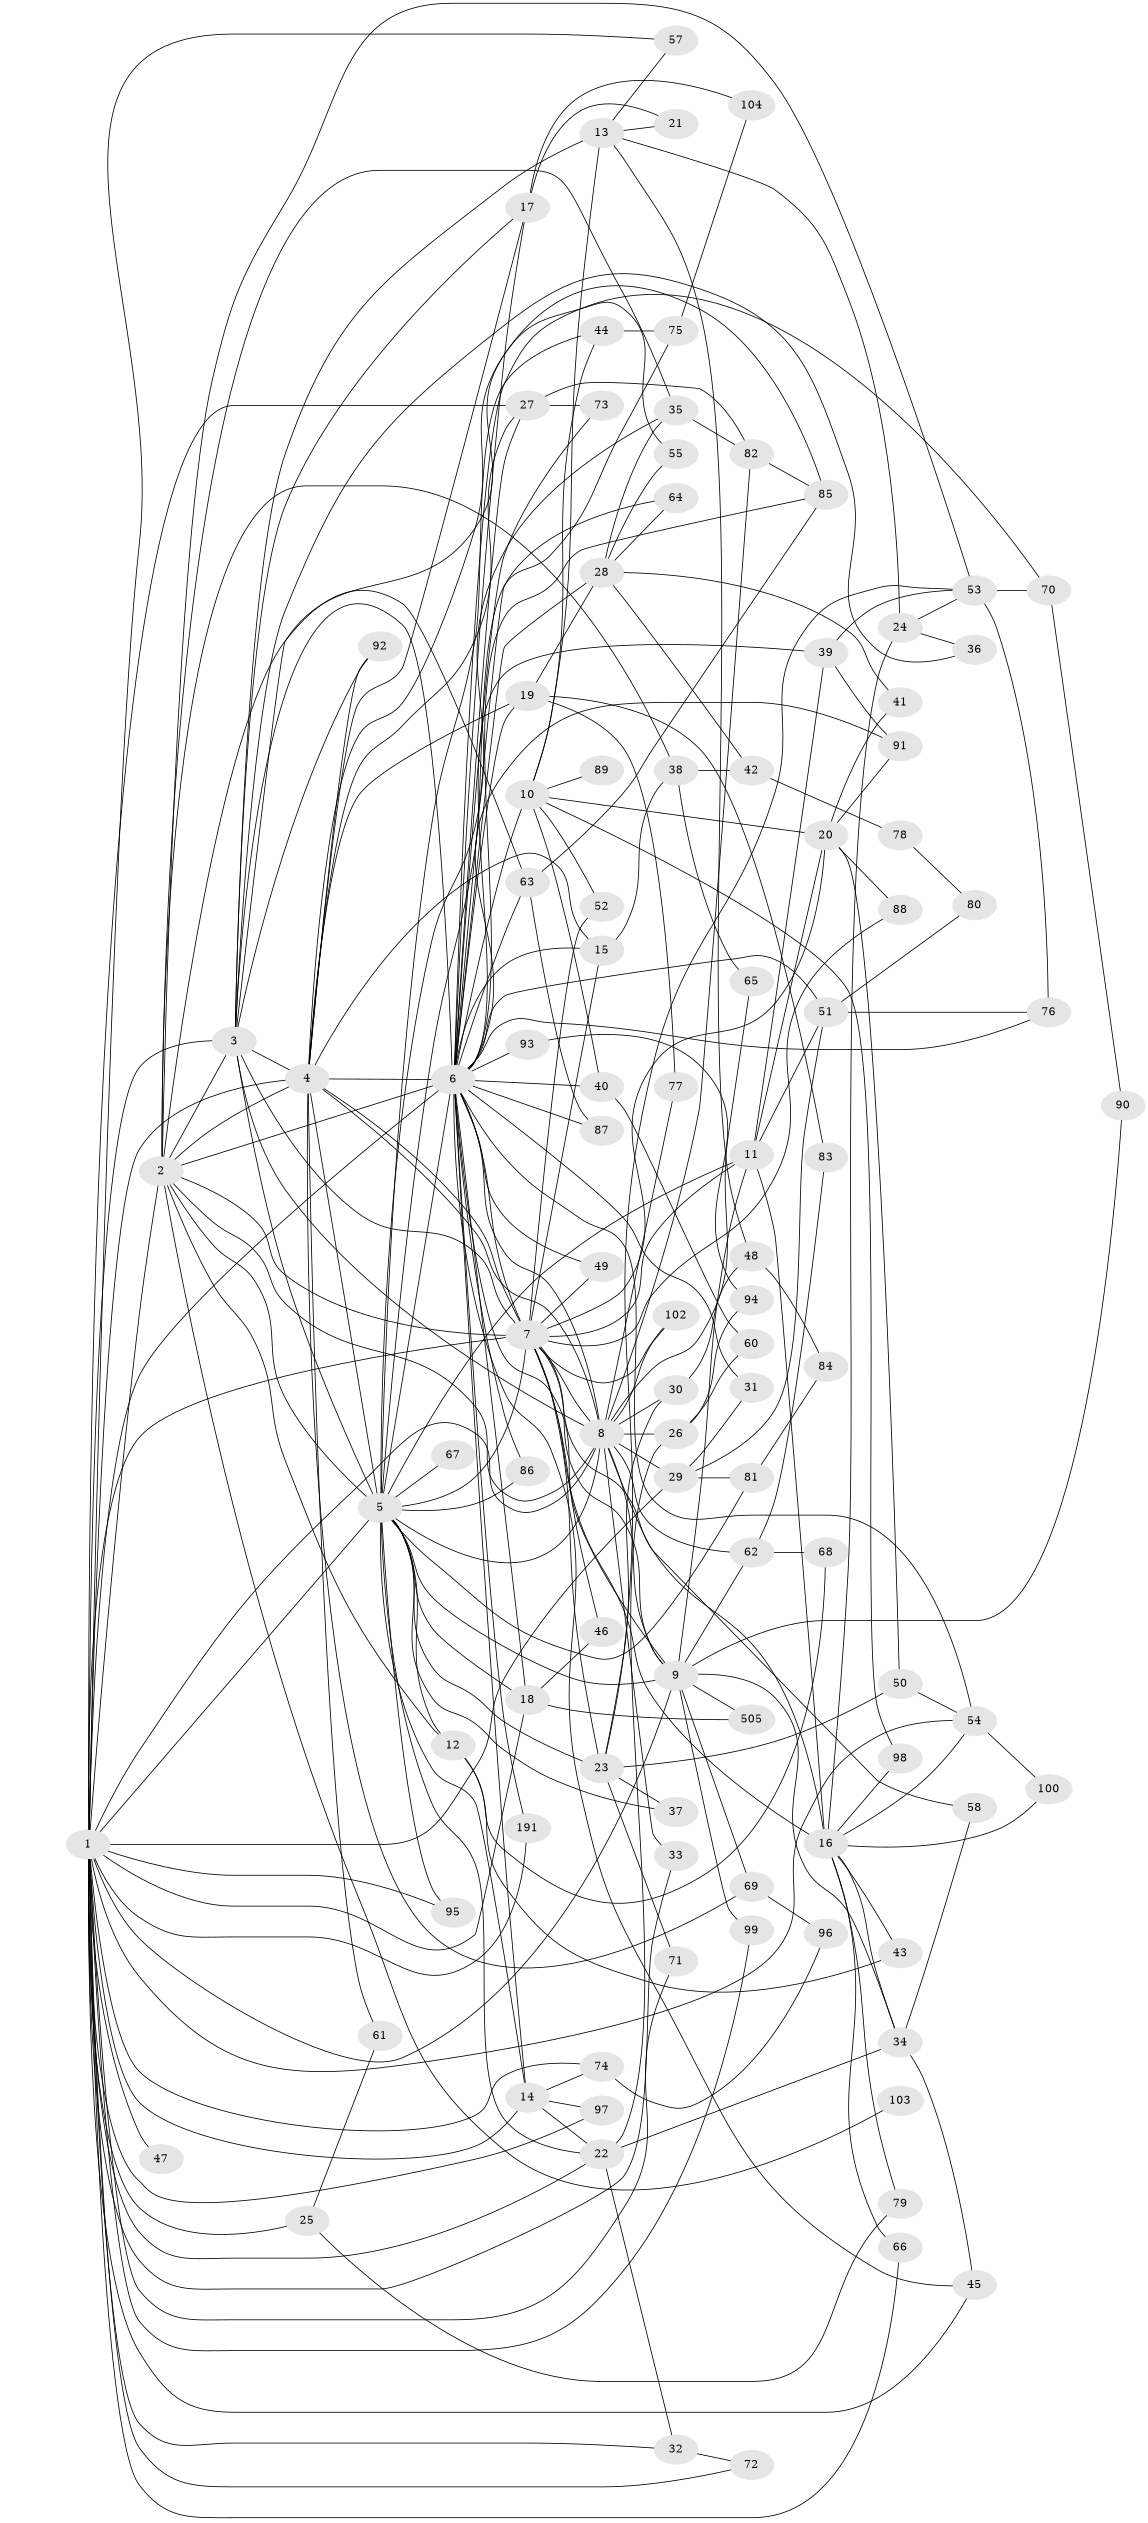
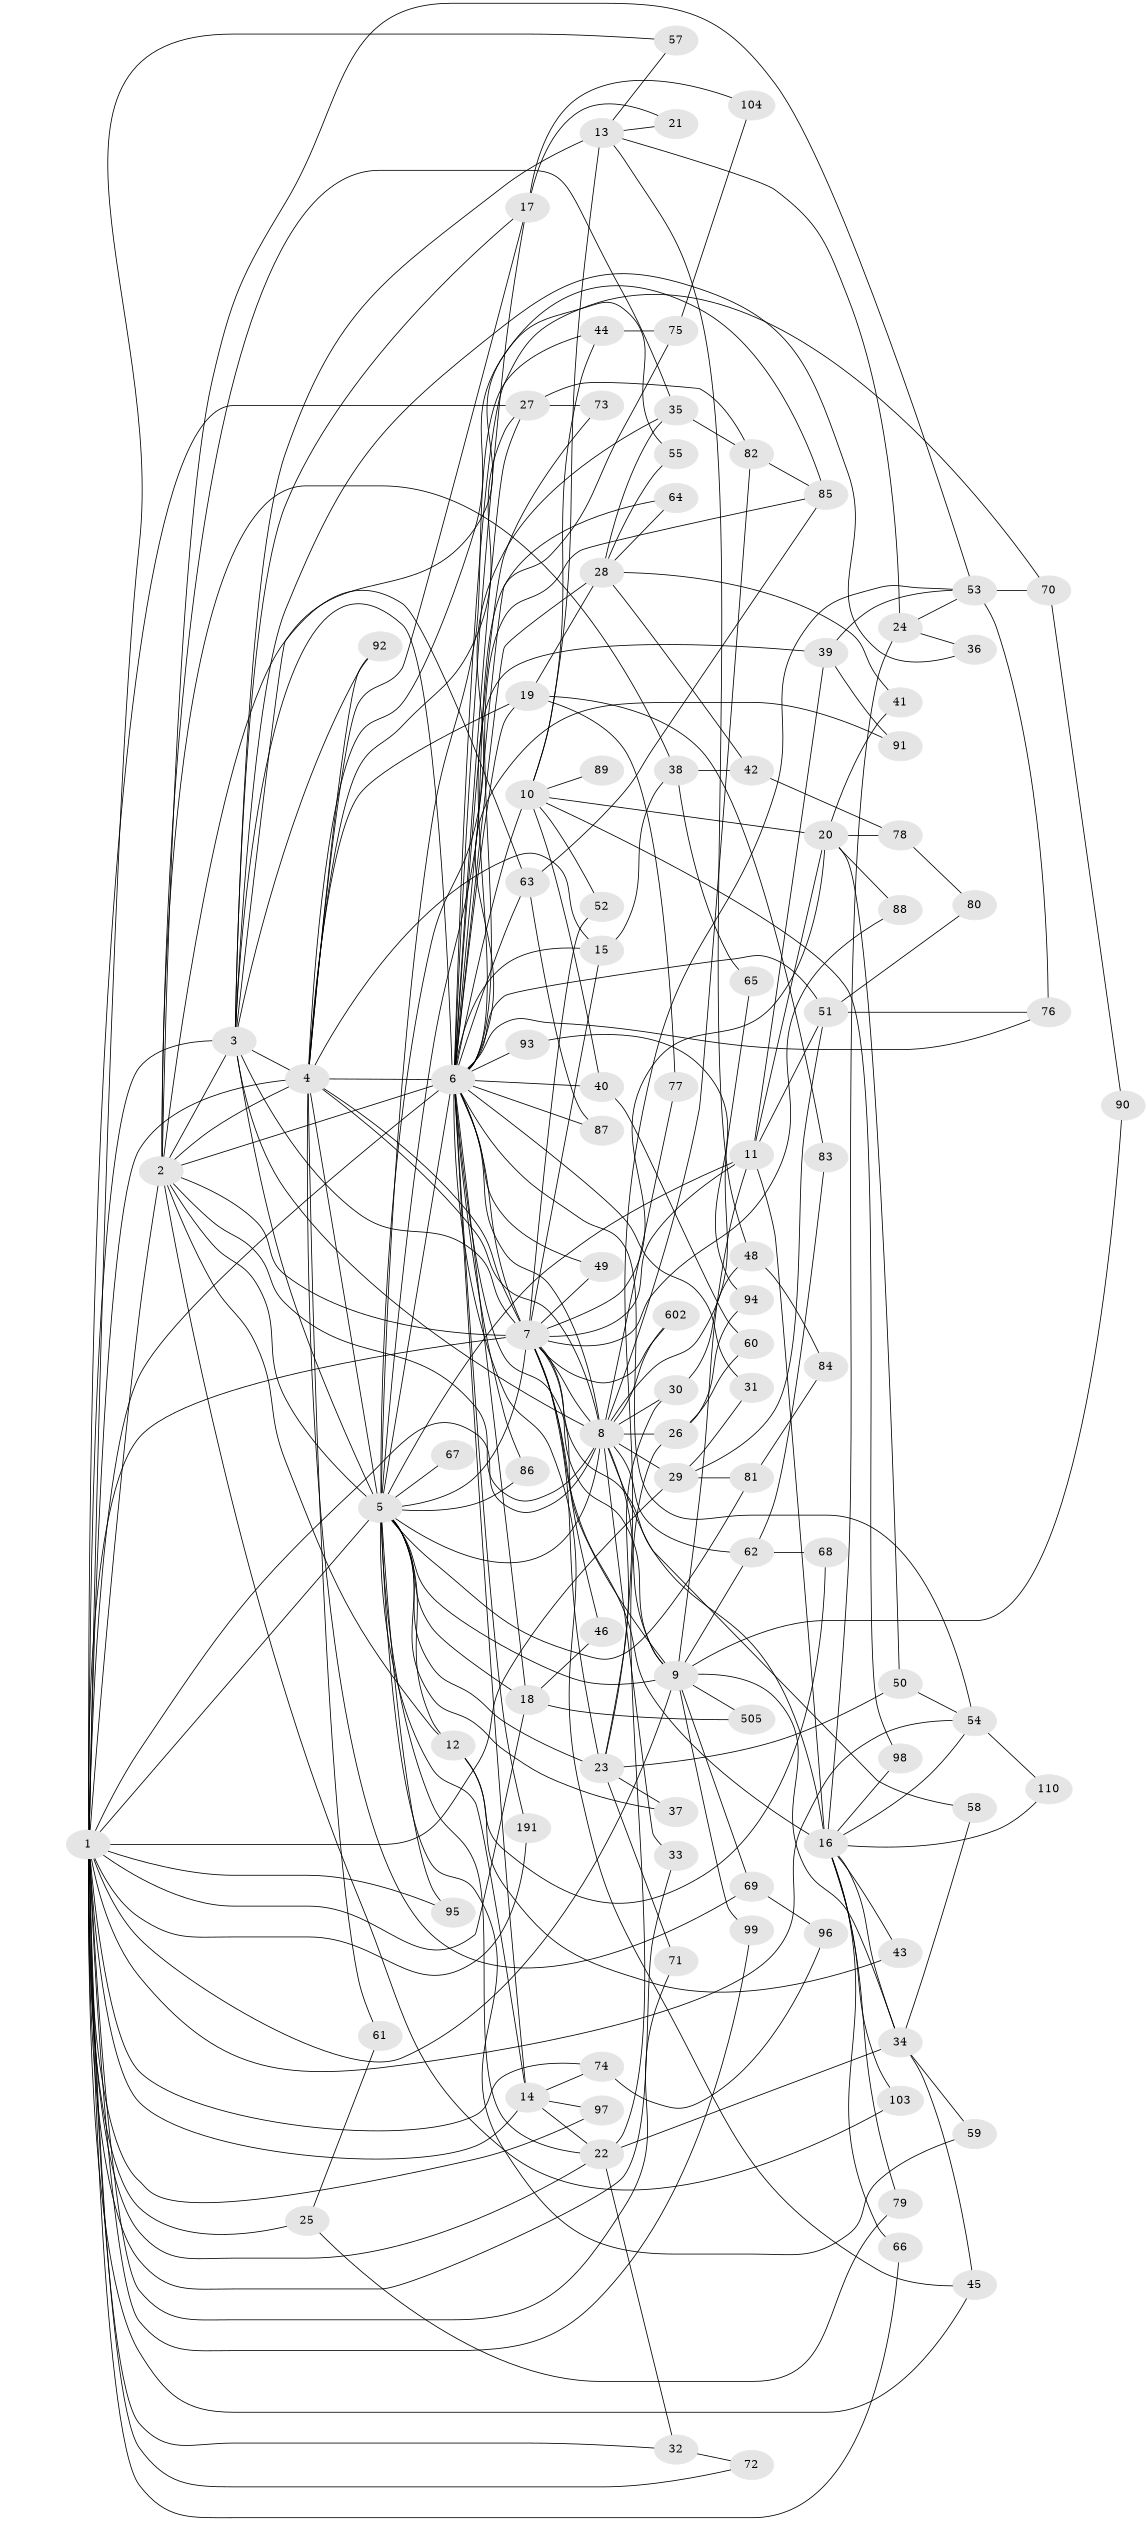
(868, 784) -> (864, 835)
(676, 1316) -> (676, 1316)
(1049, 1789) -> (1049, 1789)
none -> (858, 1974)
none -> (975, 2134)
(161, 2159) -> none
